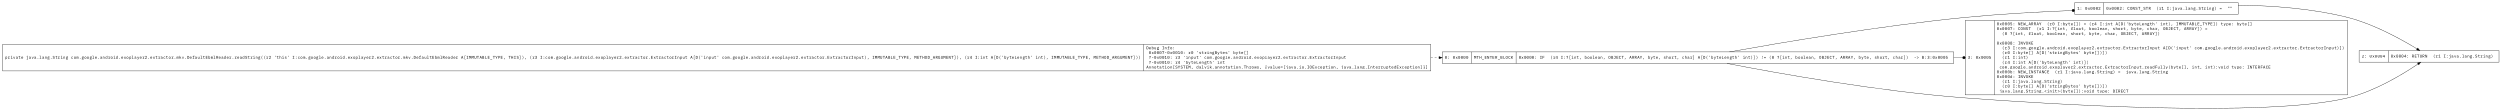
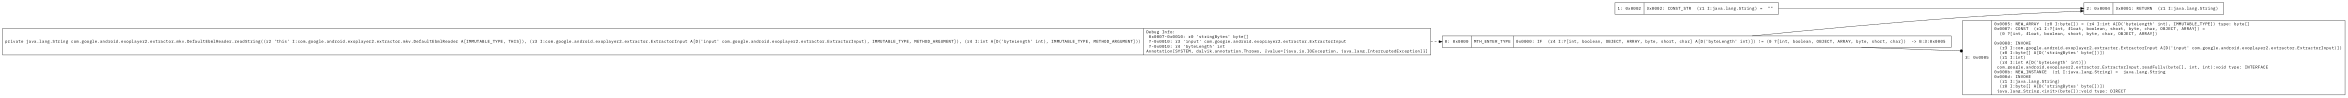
(1900, 25) -> none
(2444, 56) -> (2168, 8)
(1494, 57) -> (1492, 42)
